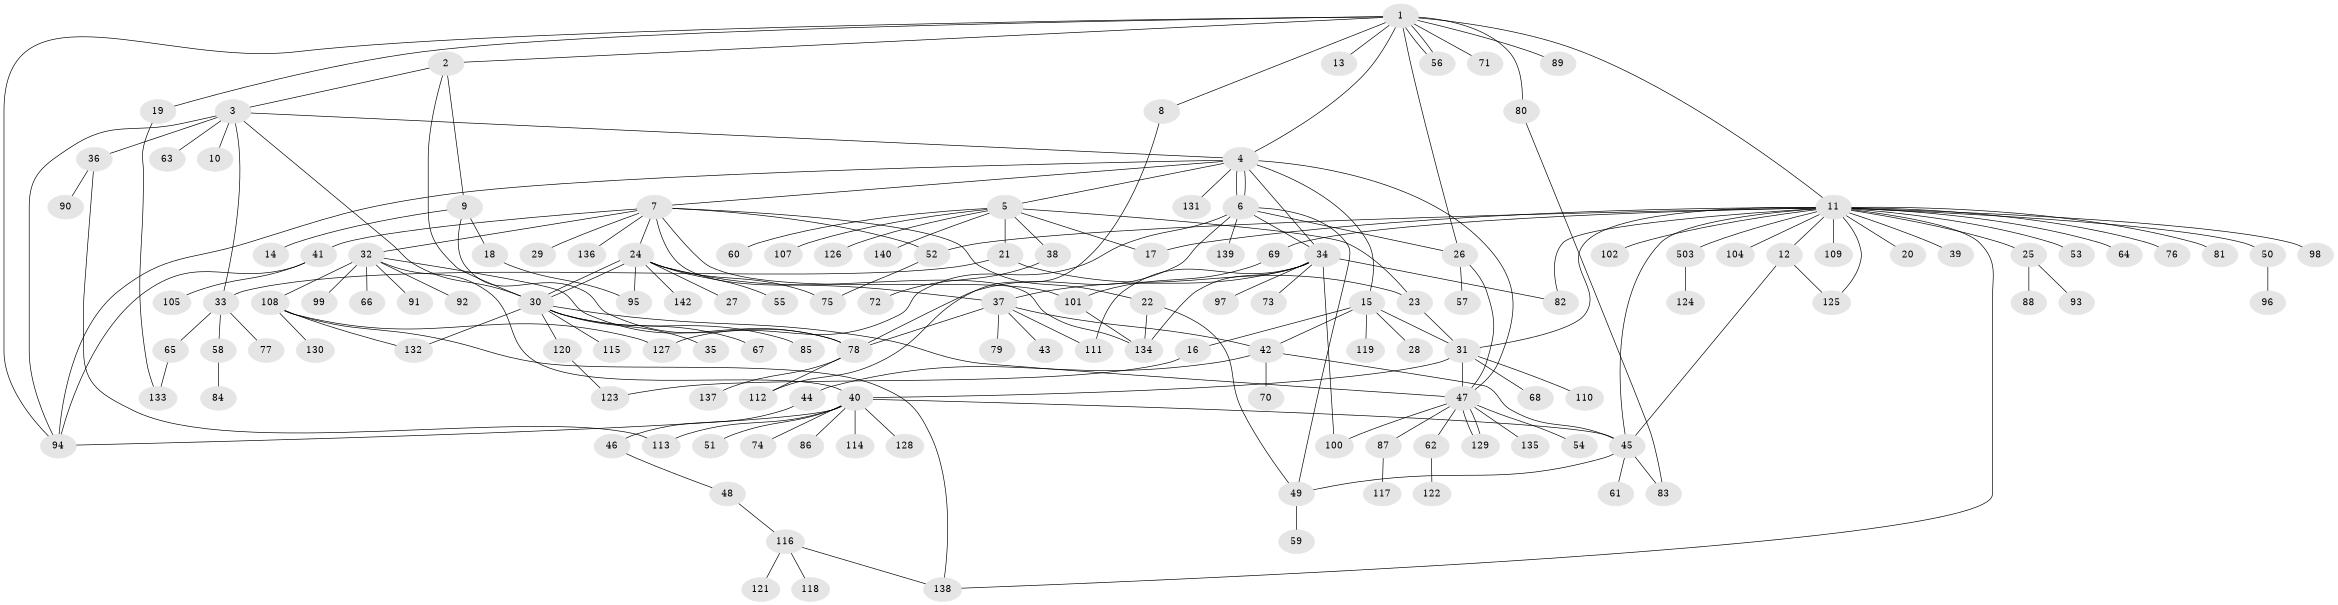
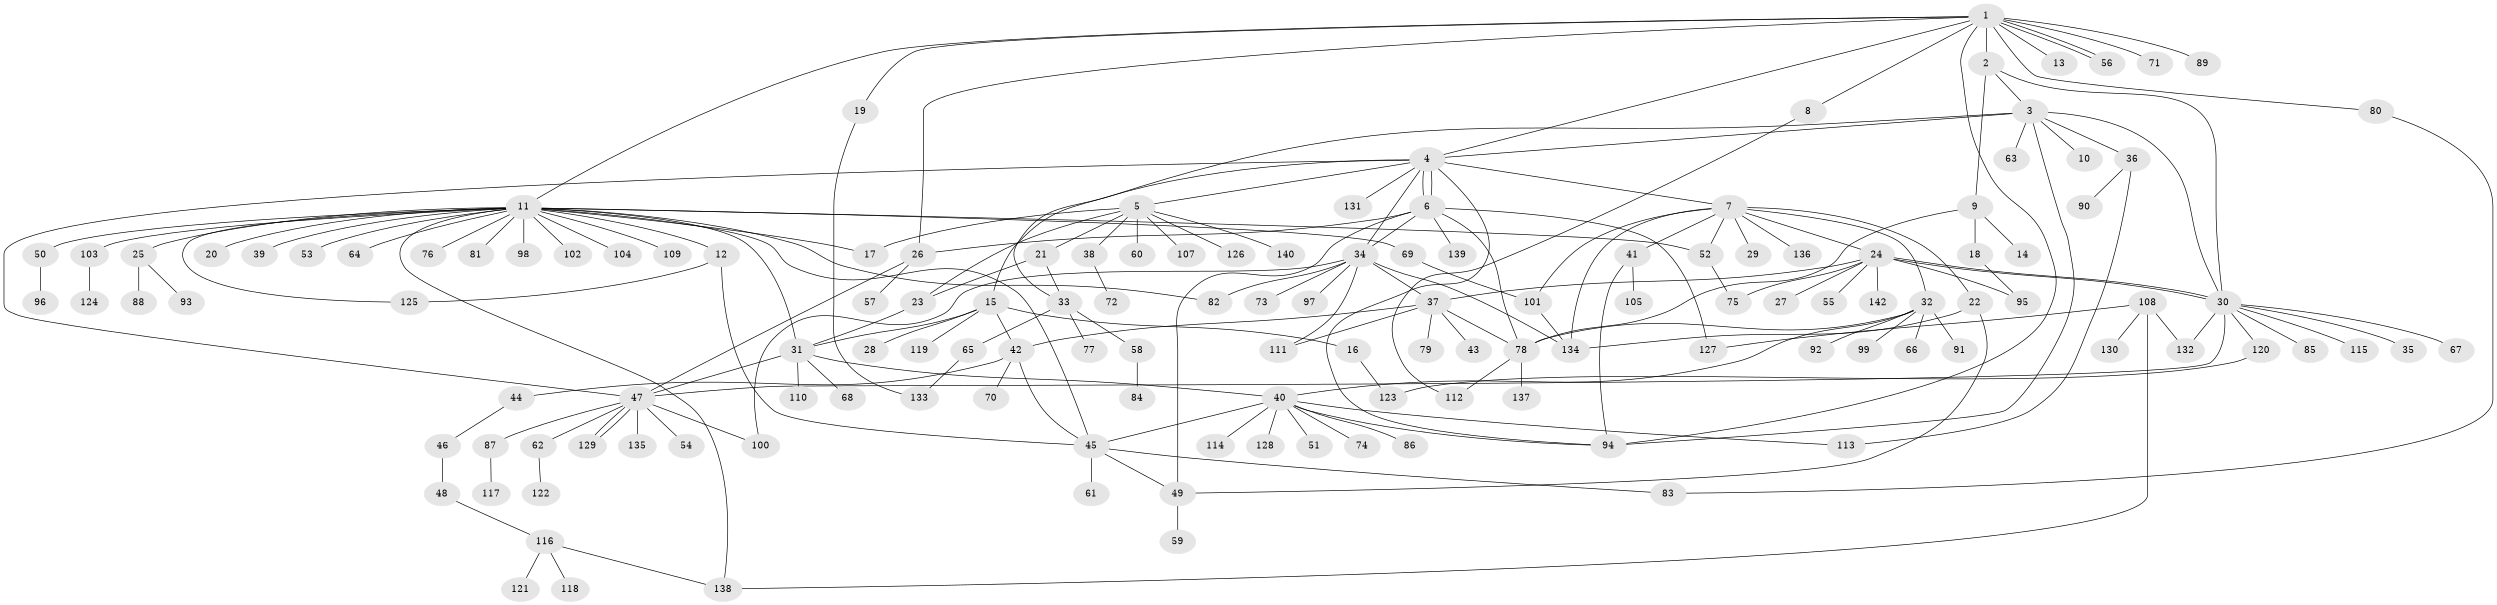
(1686, 255) -> (90, 255)
(327, 275) -> none
